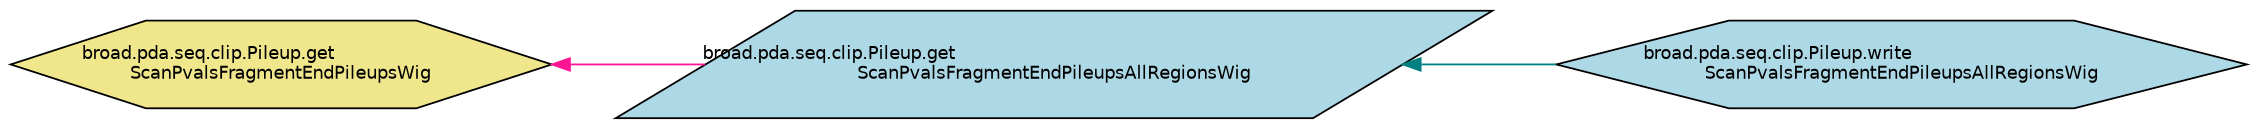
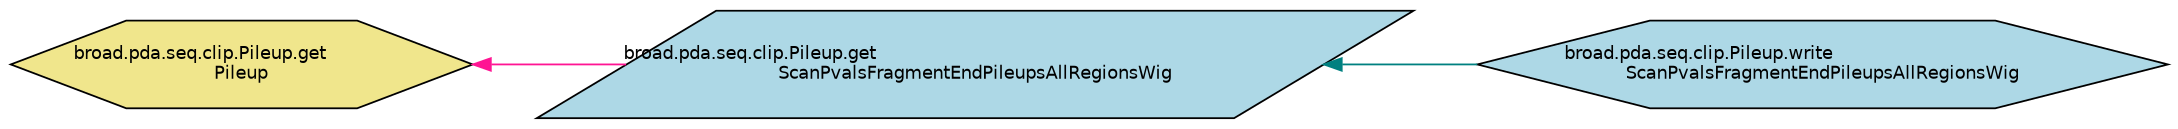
(281, 64) -> (242, 64)
